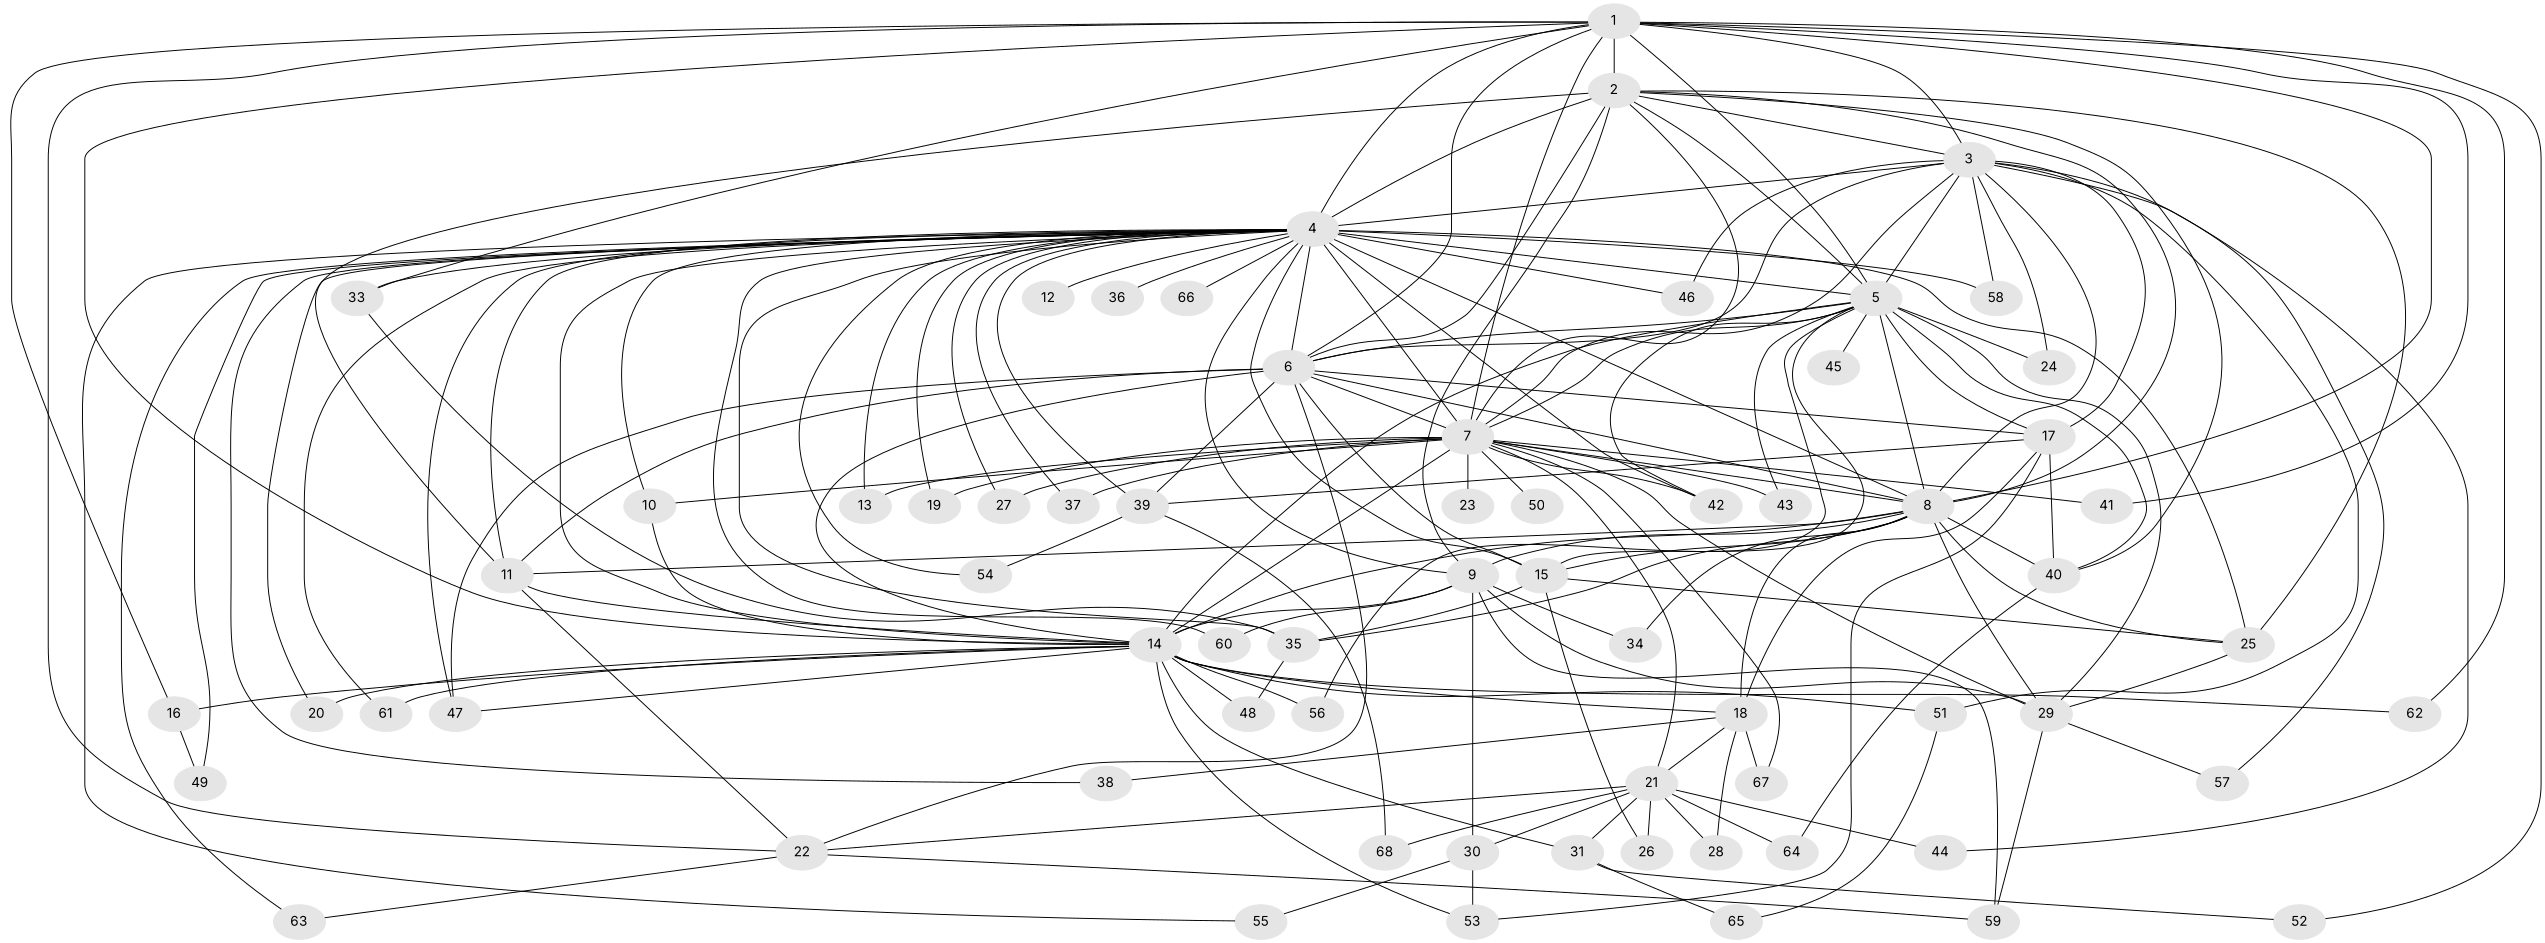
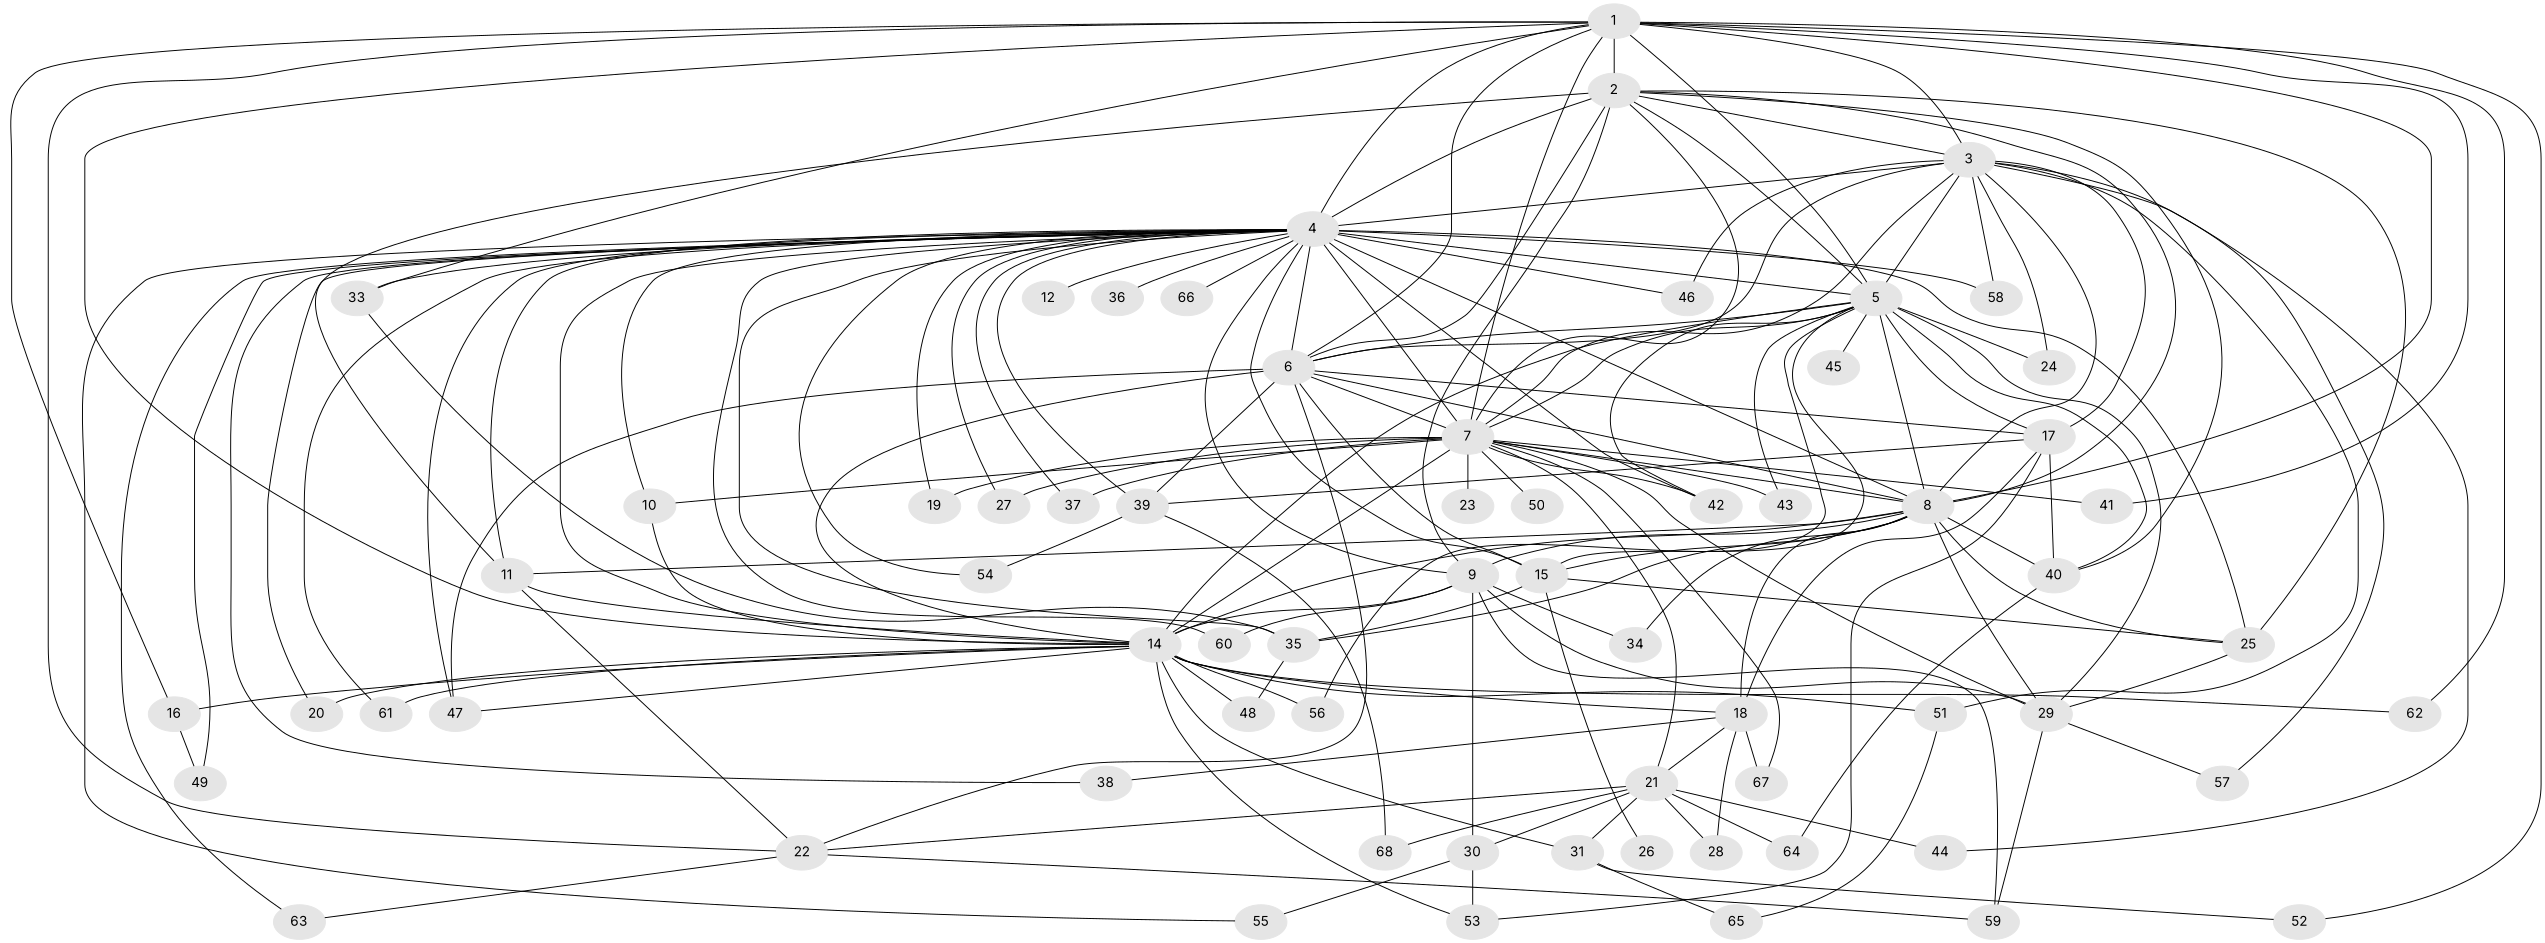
(893, 401) -> none
(865, 506) -> none
(1649, 818) -> none
